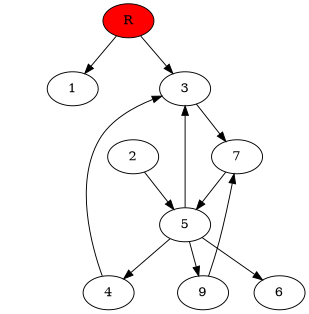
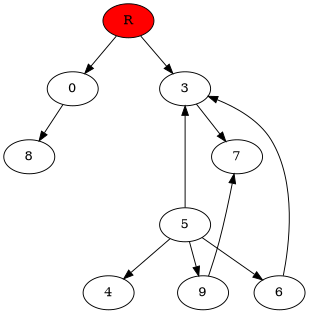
(73, 89) -> (73, 89)
none -> (29, 157)
(133, 157) -> none
(88, 174) -> (284, 173)
(214, 187) -> none
